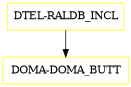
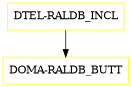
(66, 71) -> (66, 71)
